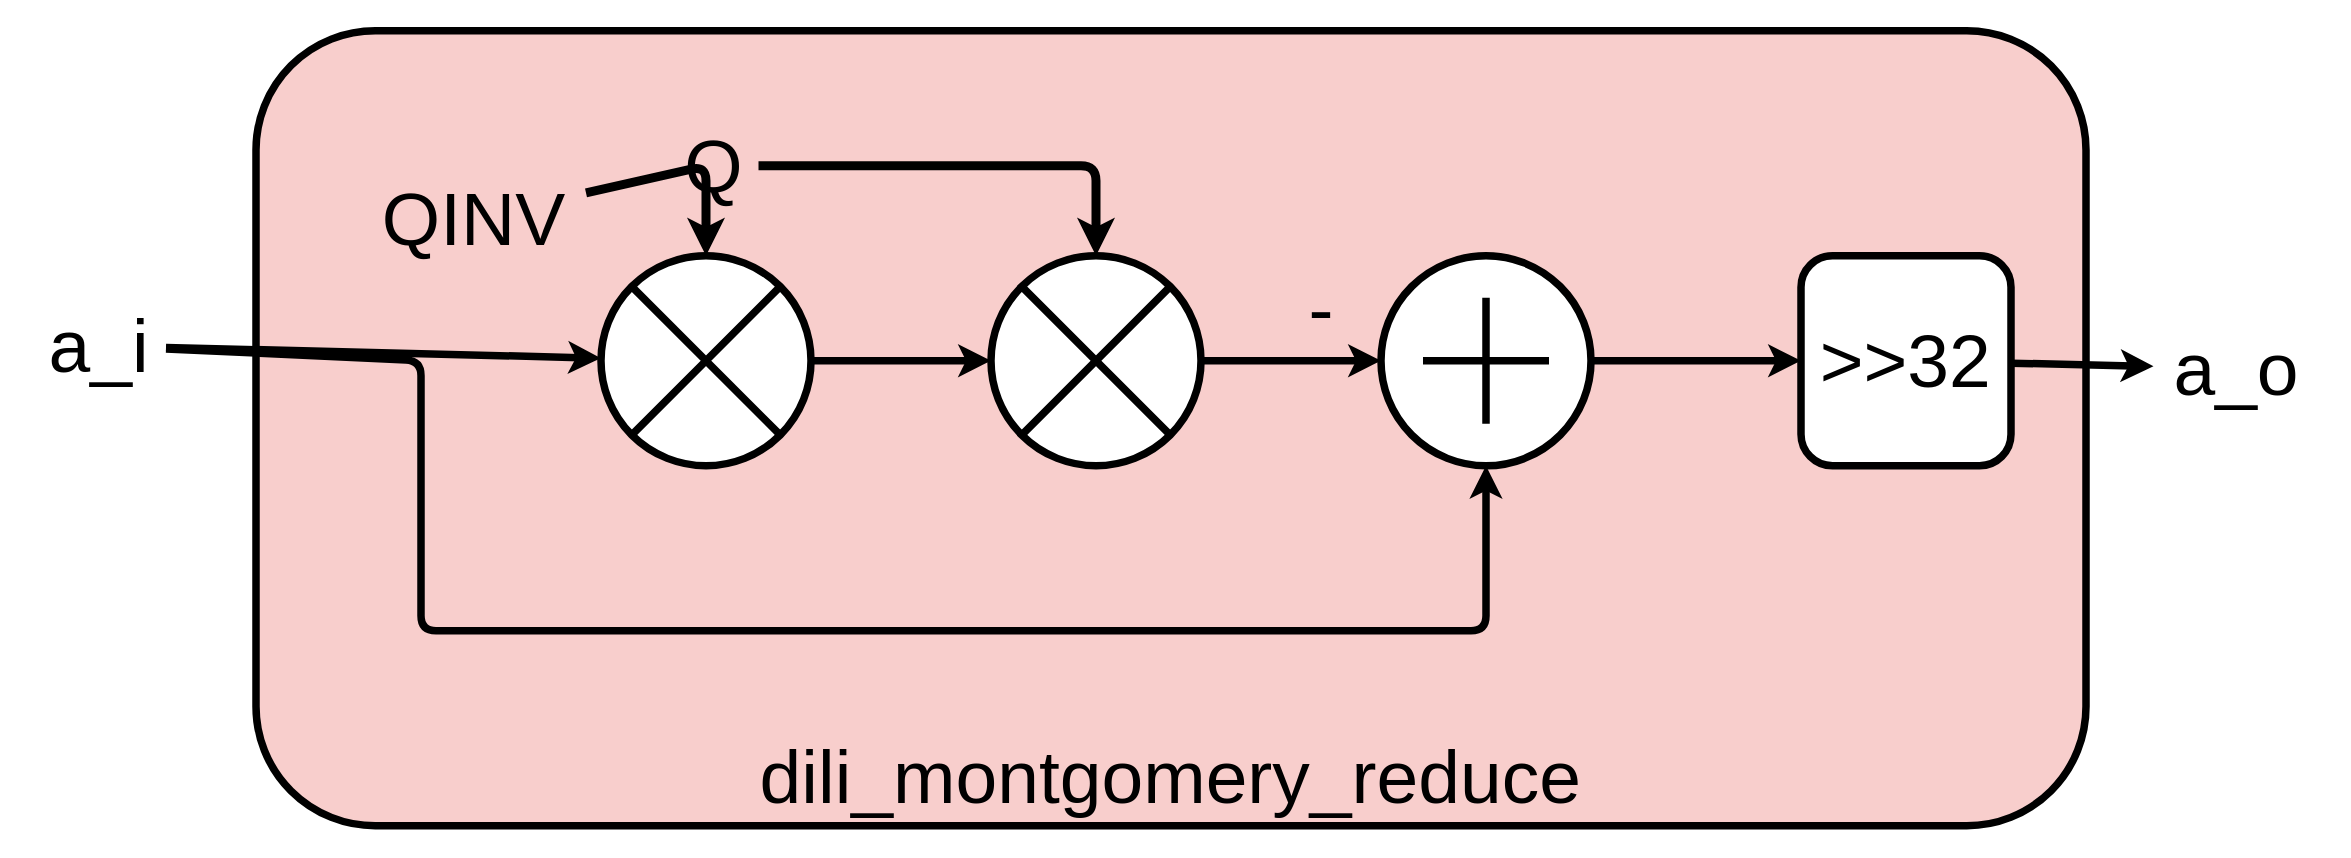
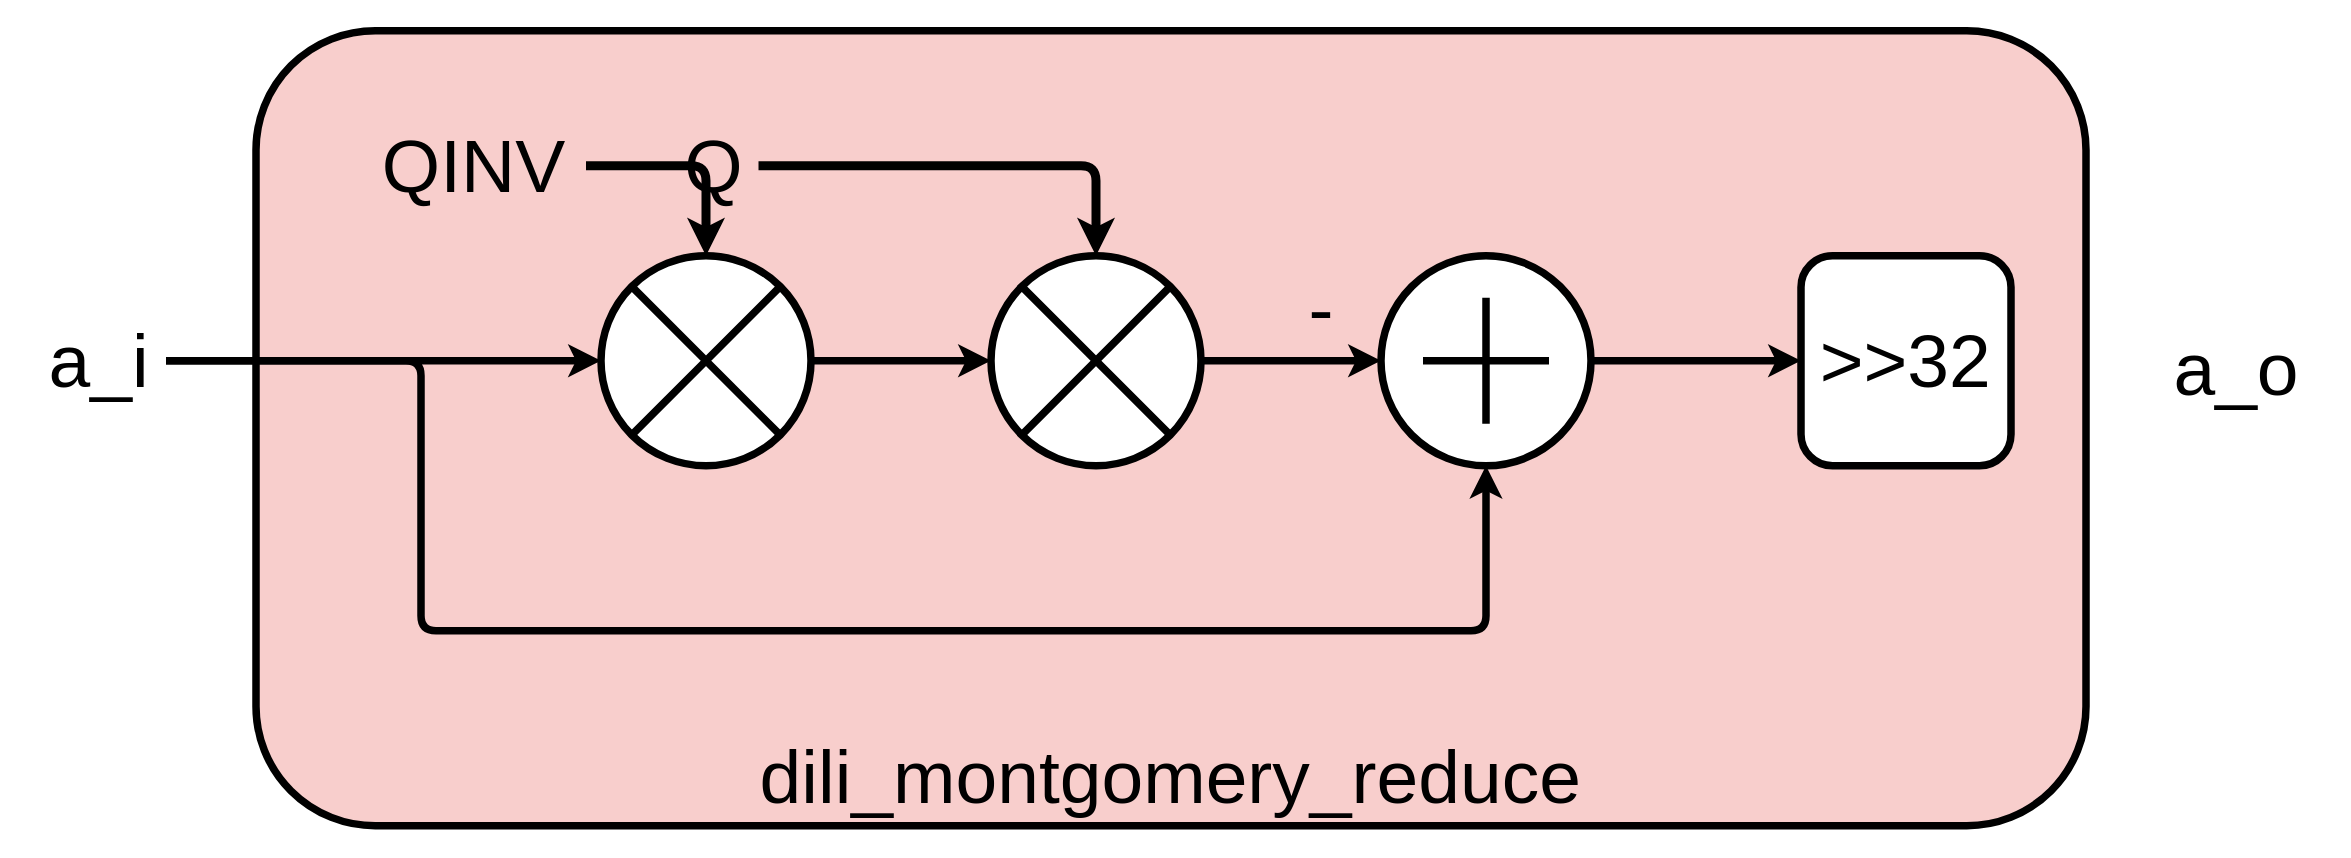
(473, 218) -> (473, 166)
(98, 346) -> (98, 361)
(2072, 365) -> none
